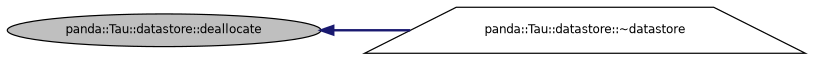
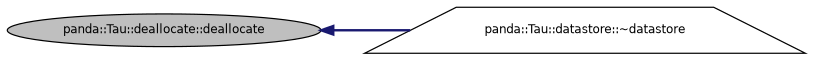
(164, 30) -> (164, 30)
